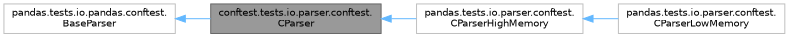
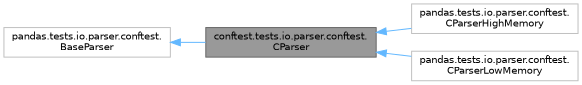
(90, 19) -> (87, 42)
(606, 19) -> (399, 55)
